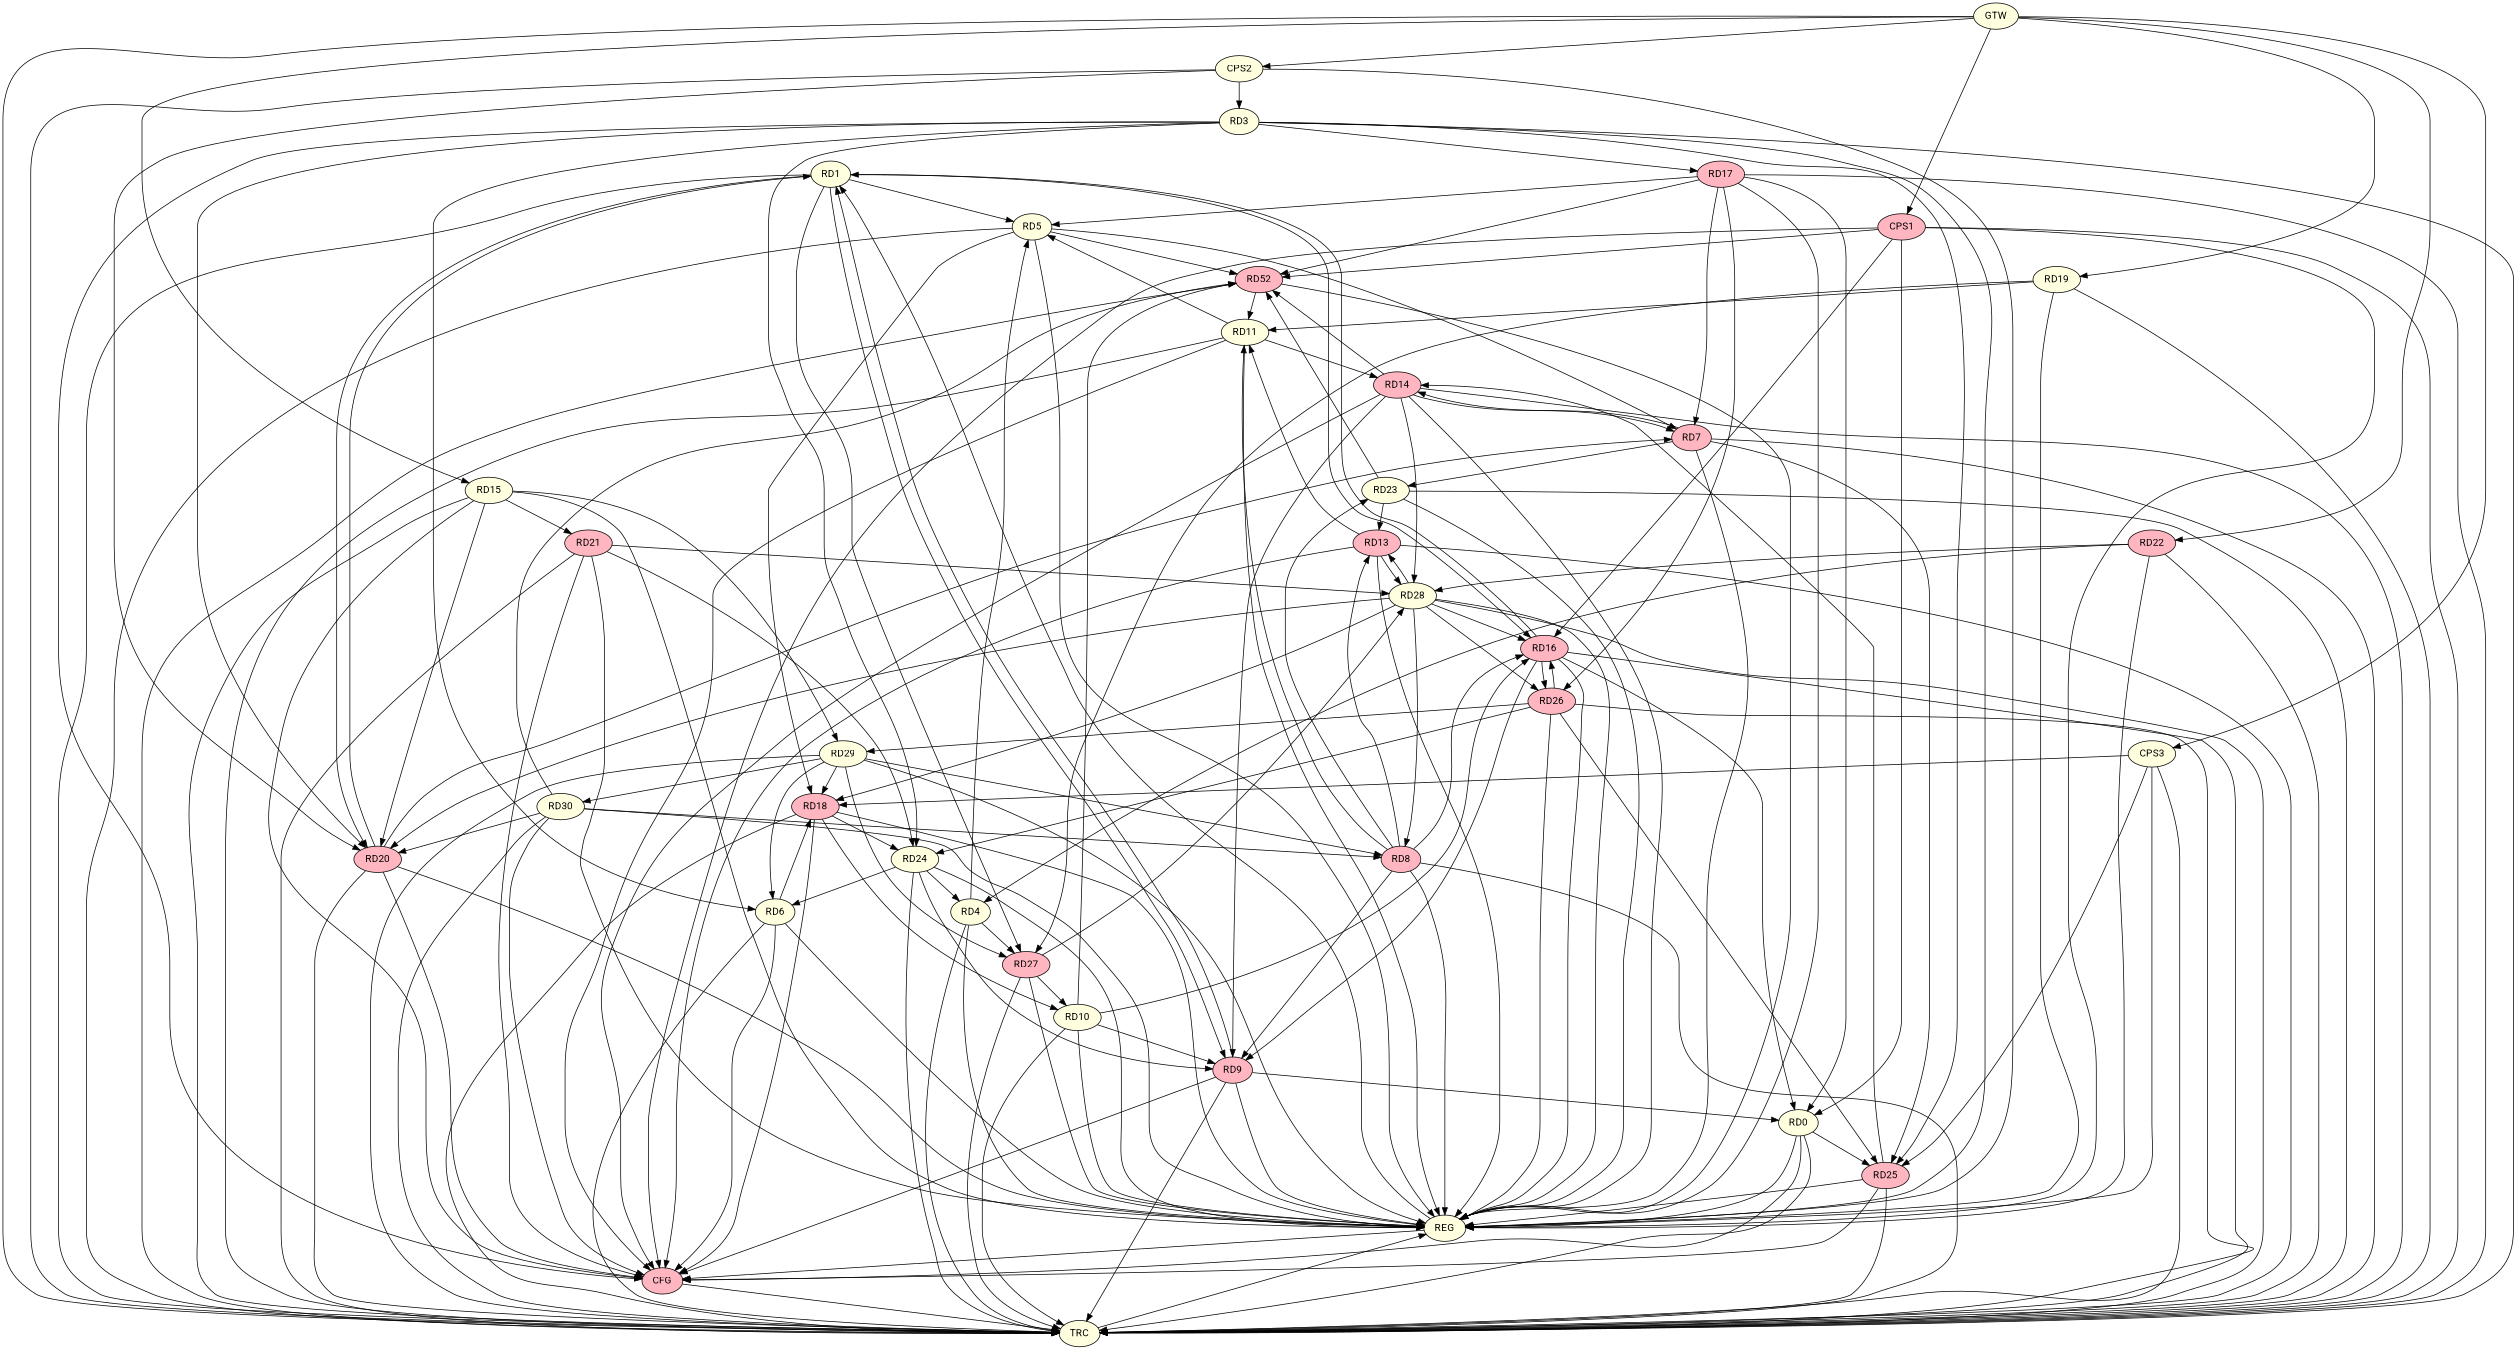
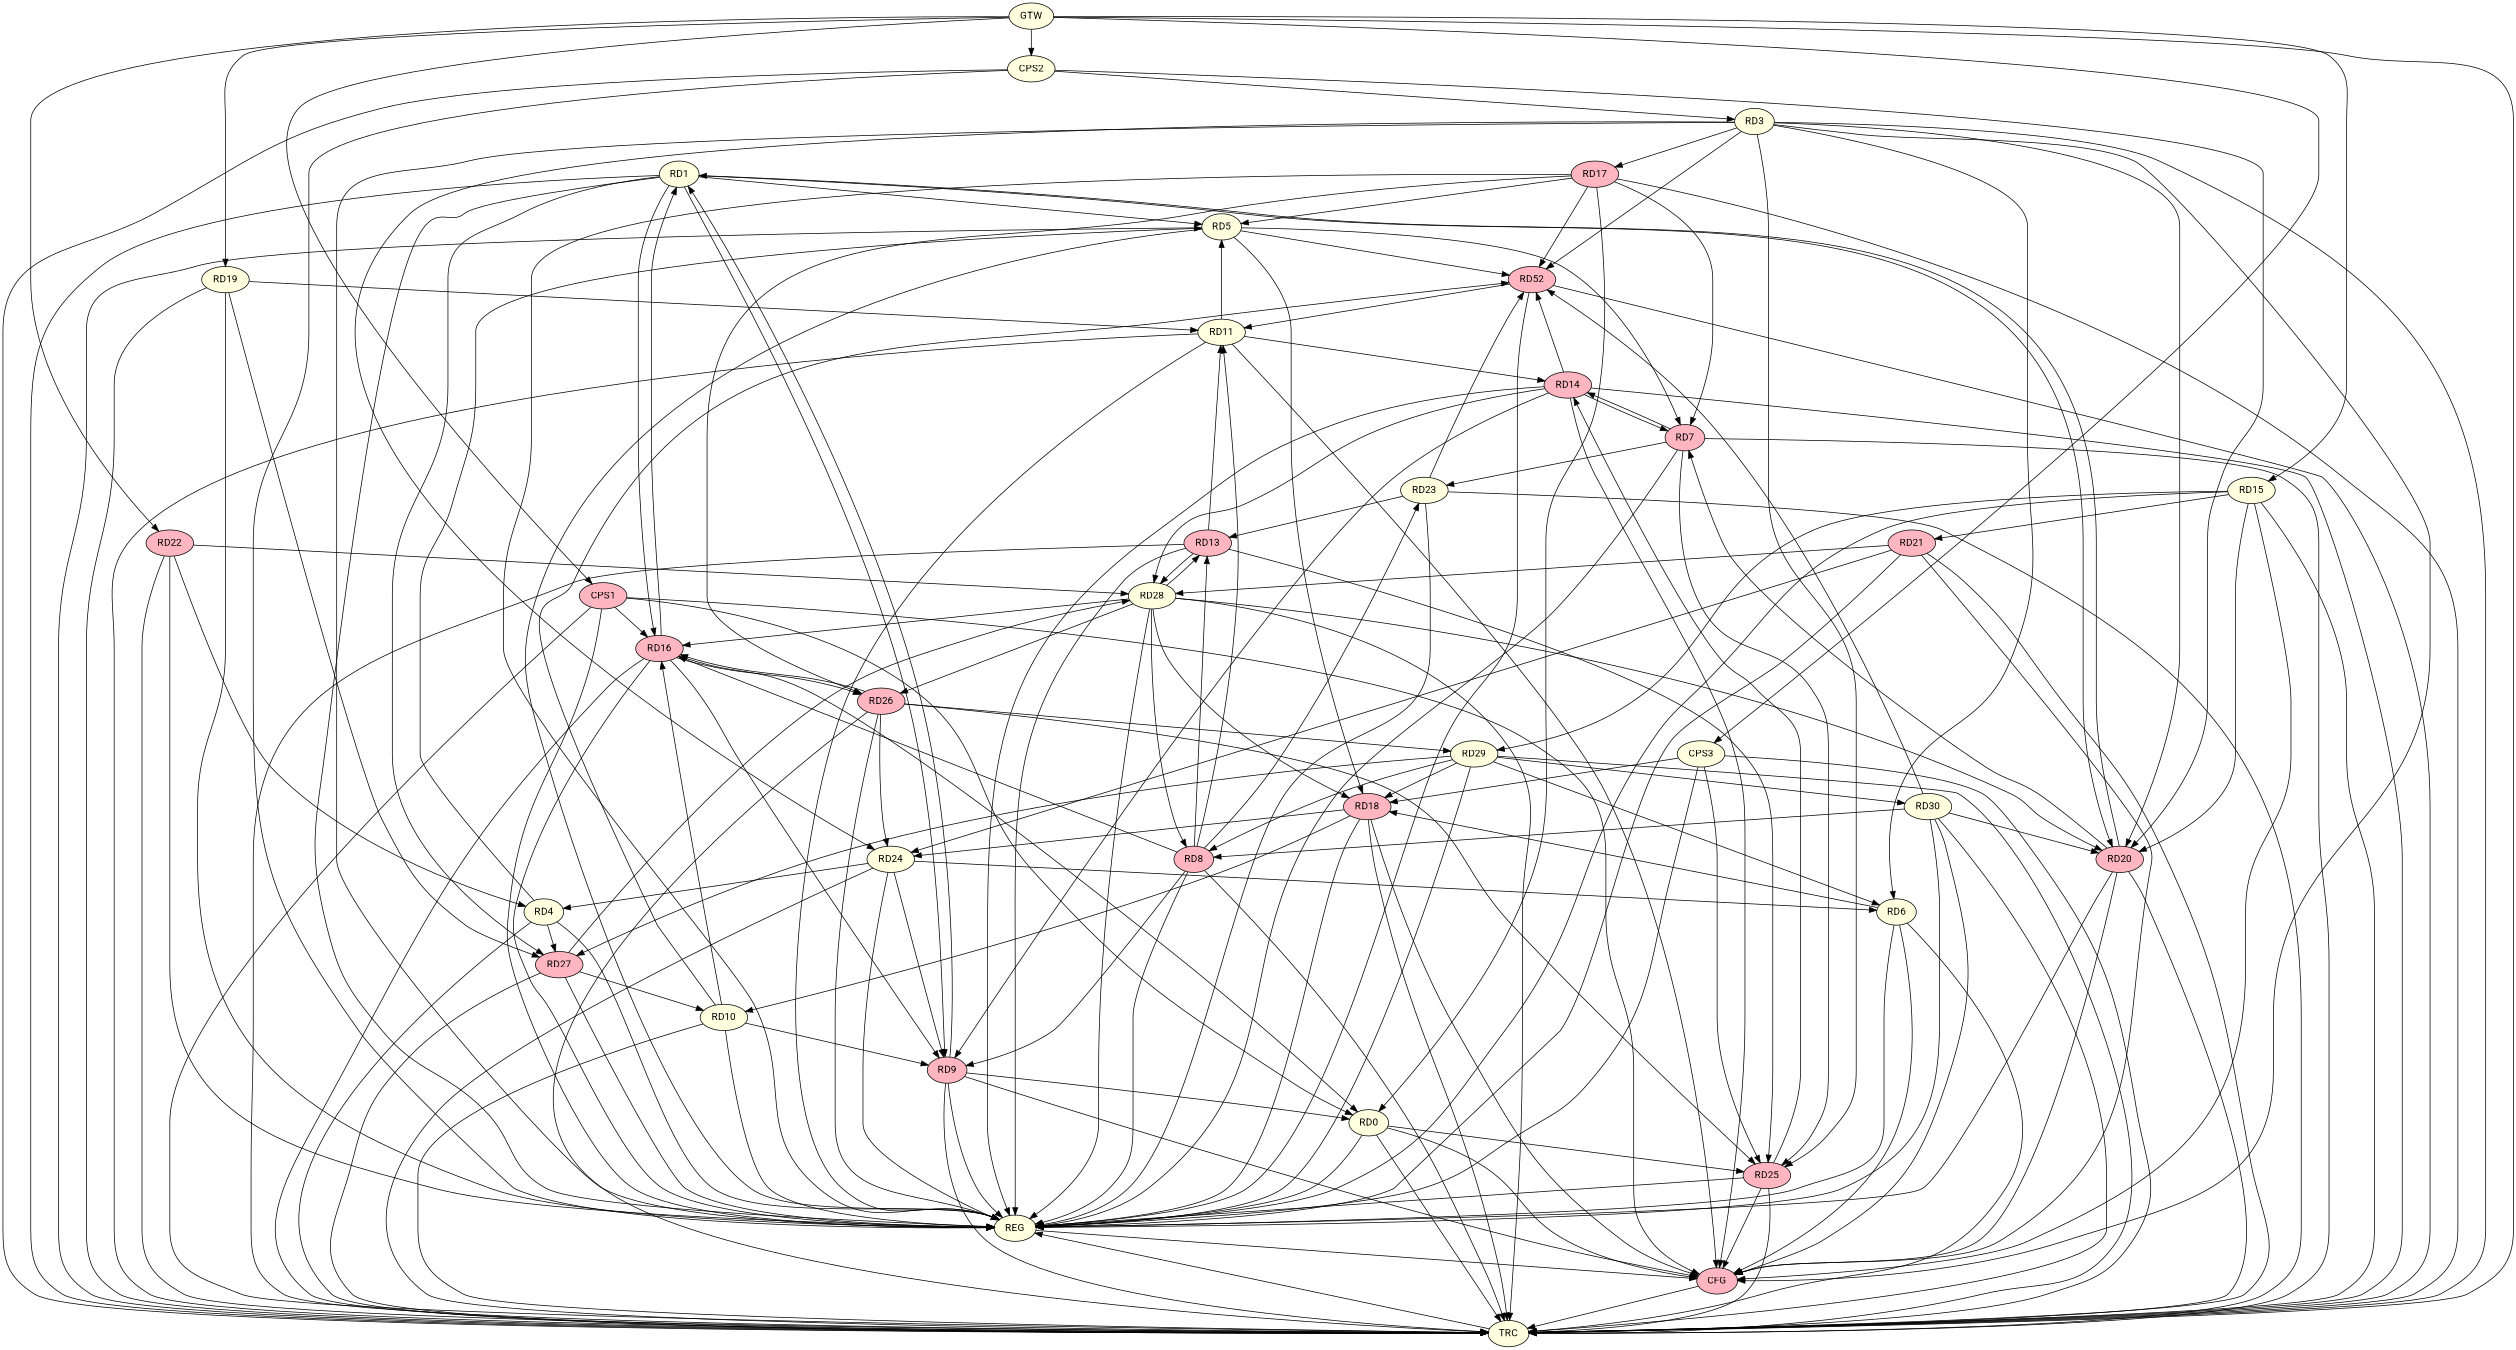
(1584, 253) -> (1642, 201)
(823, 735) -> (1663, 697)
(1108, 740) -> (315, 847)
